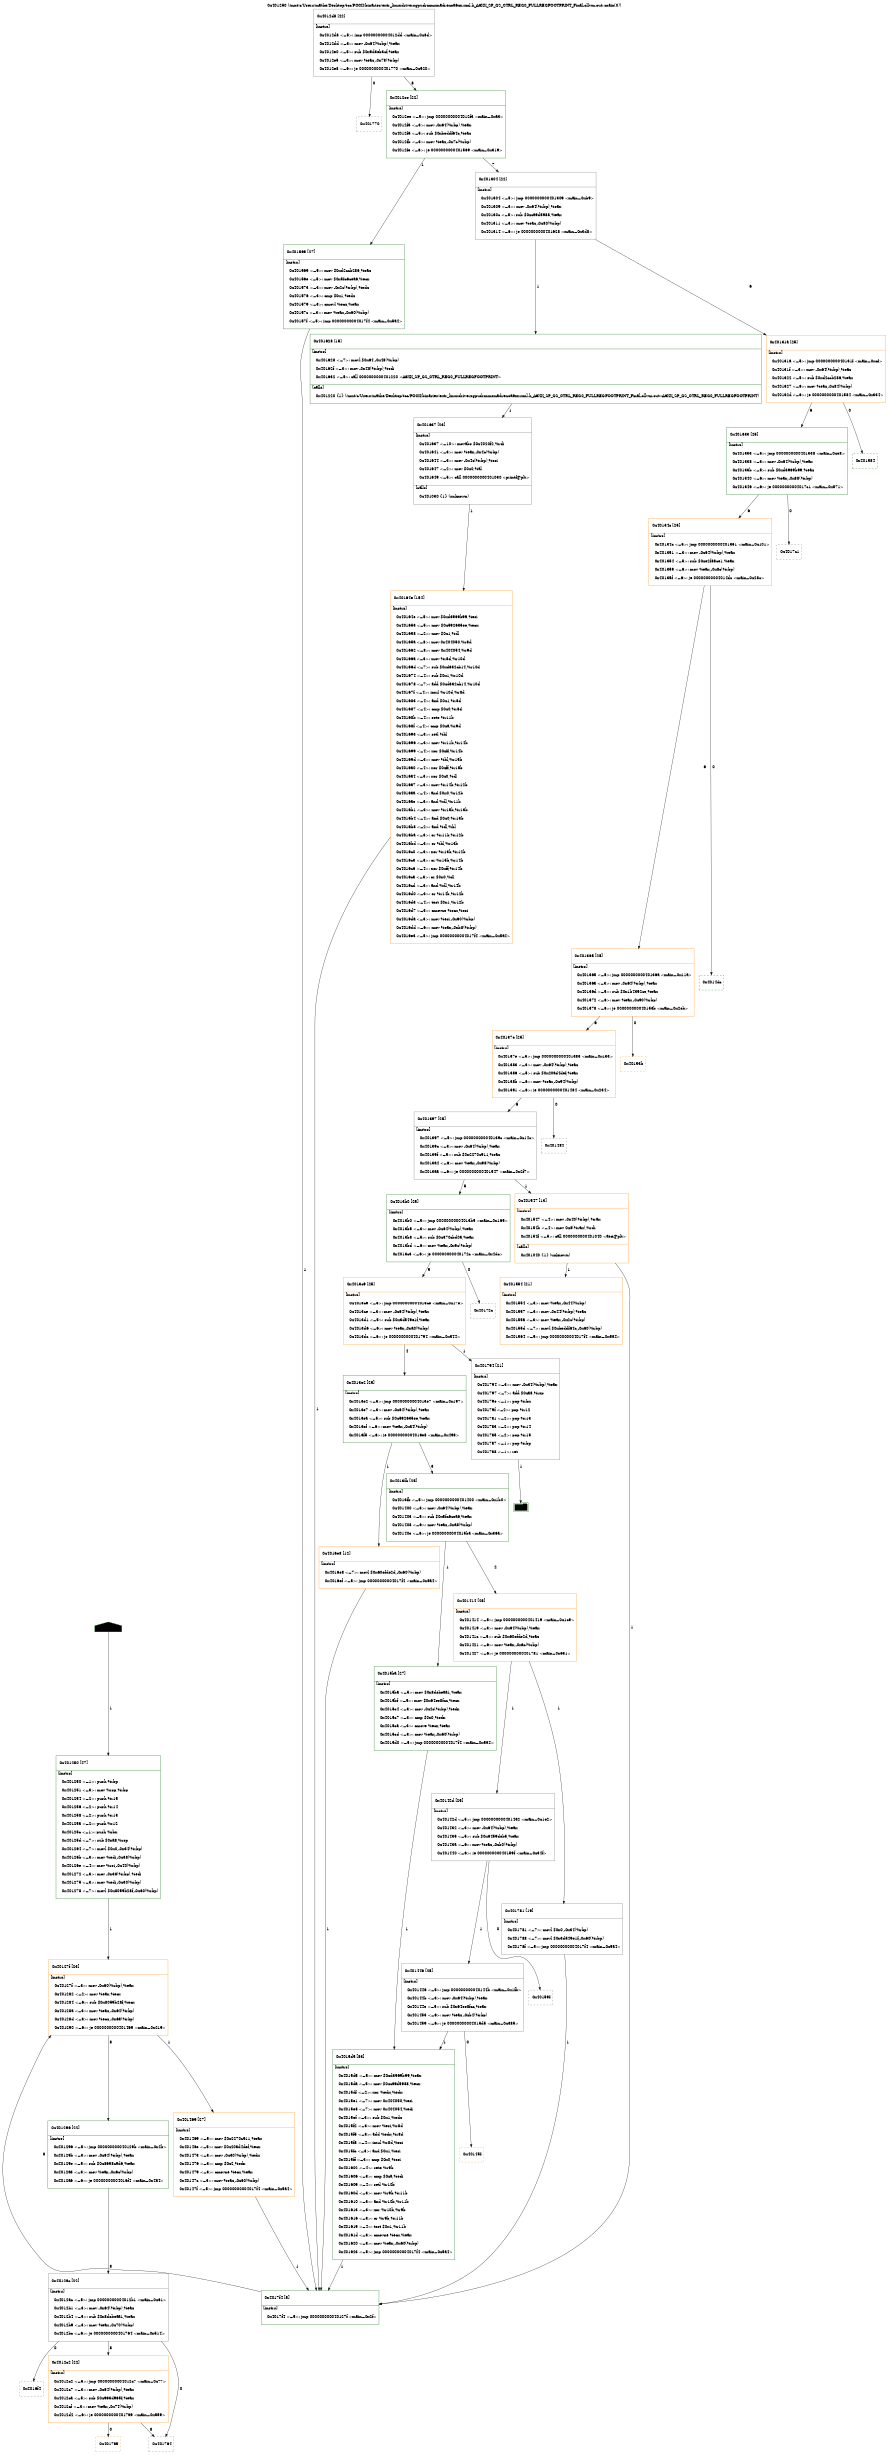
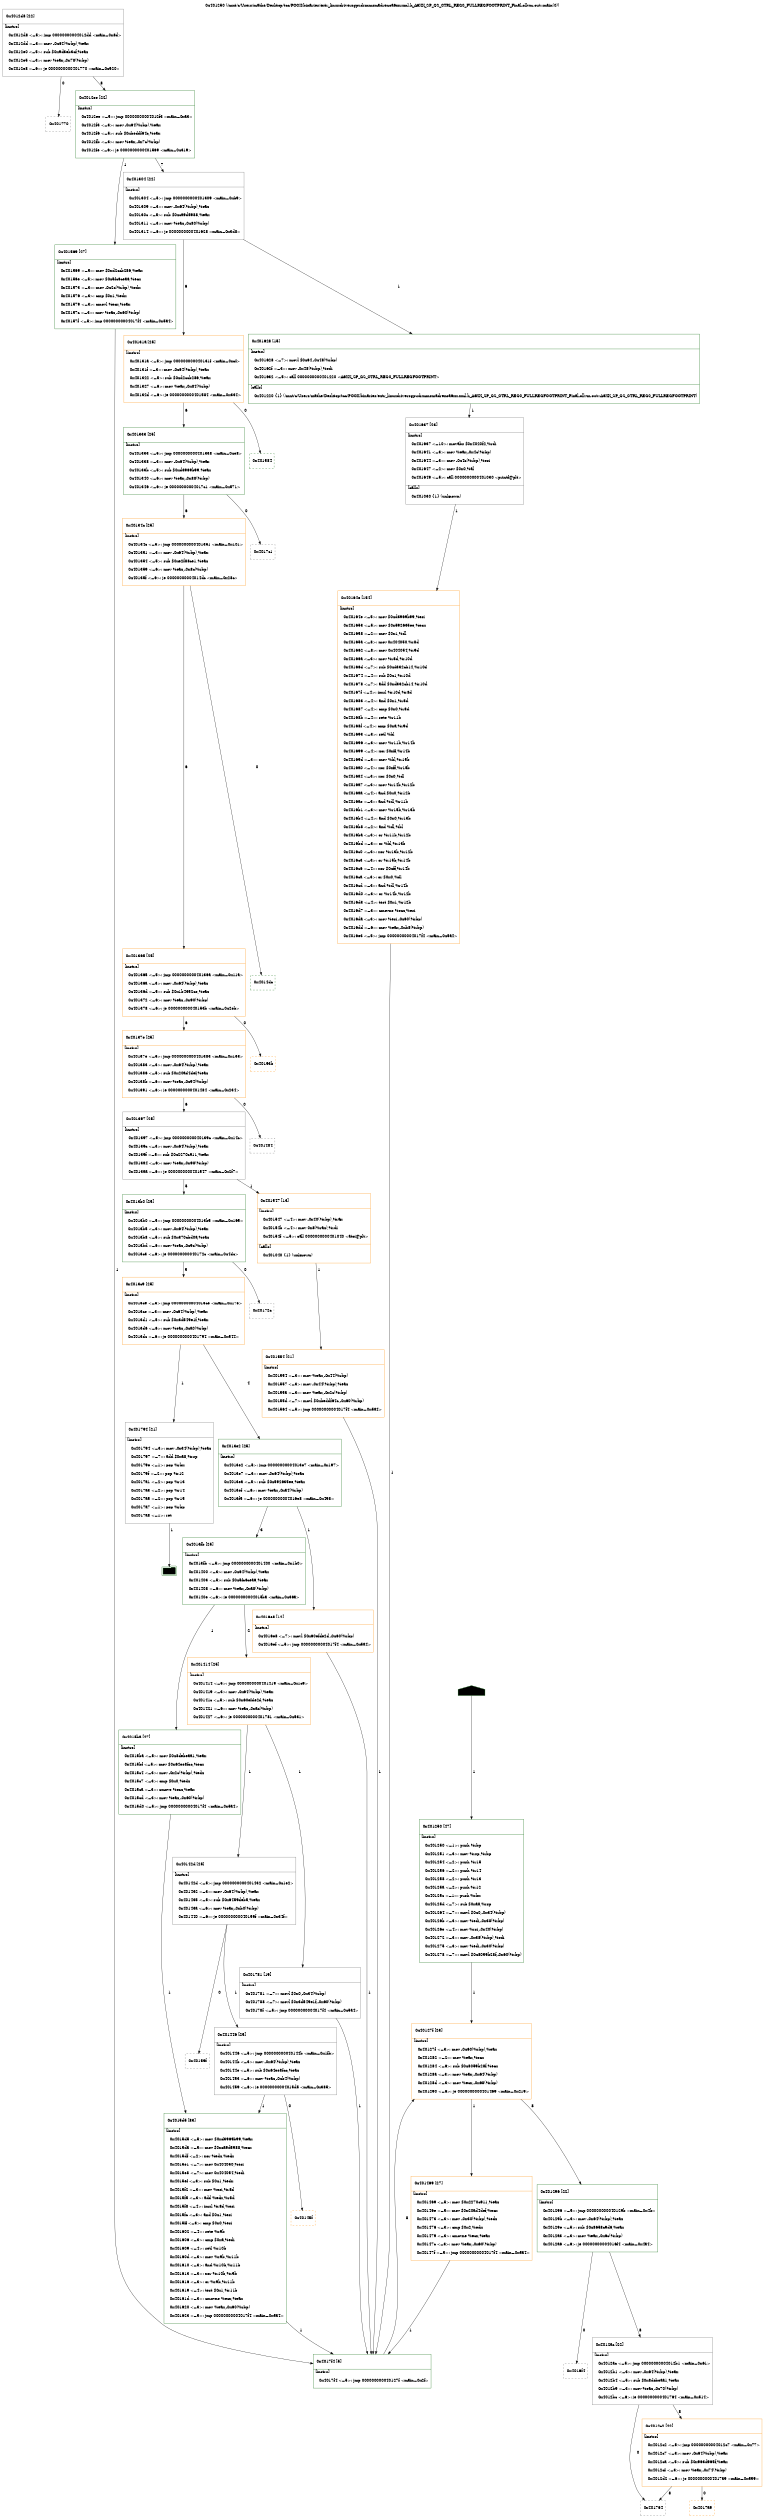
(630, 1865) -> (377, 1881)
(44, 2358) -> (585, 2307)
